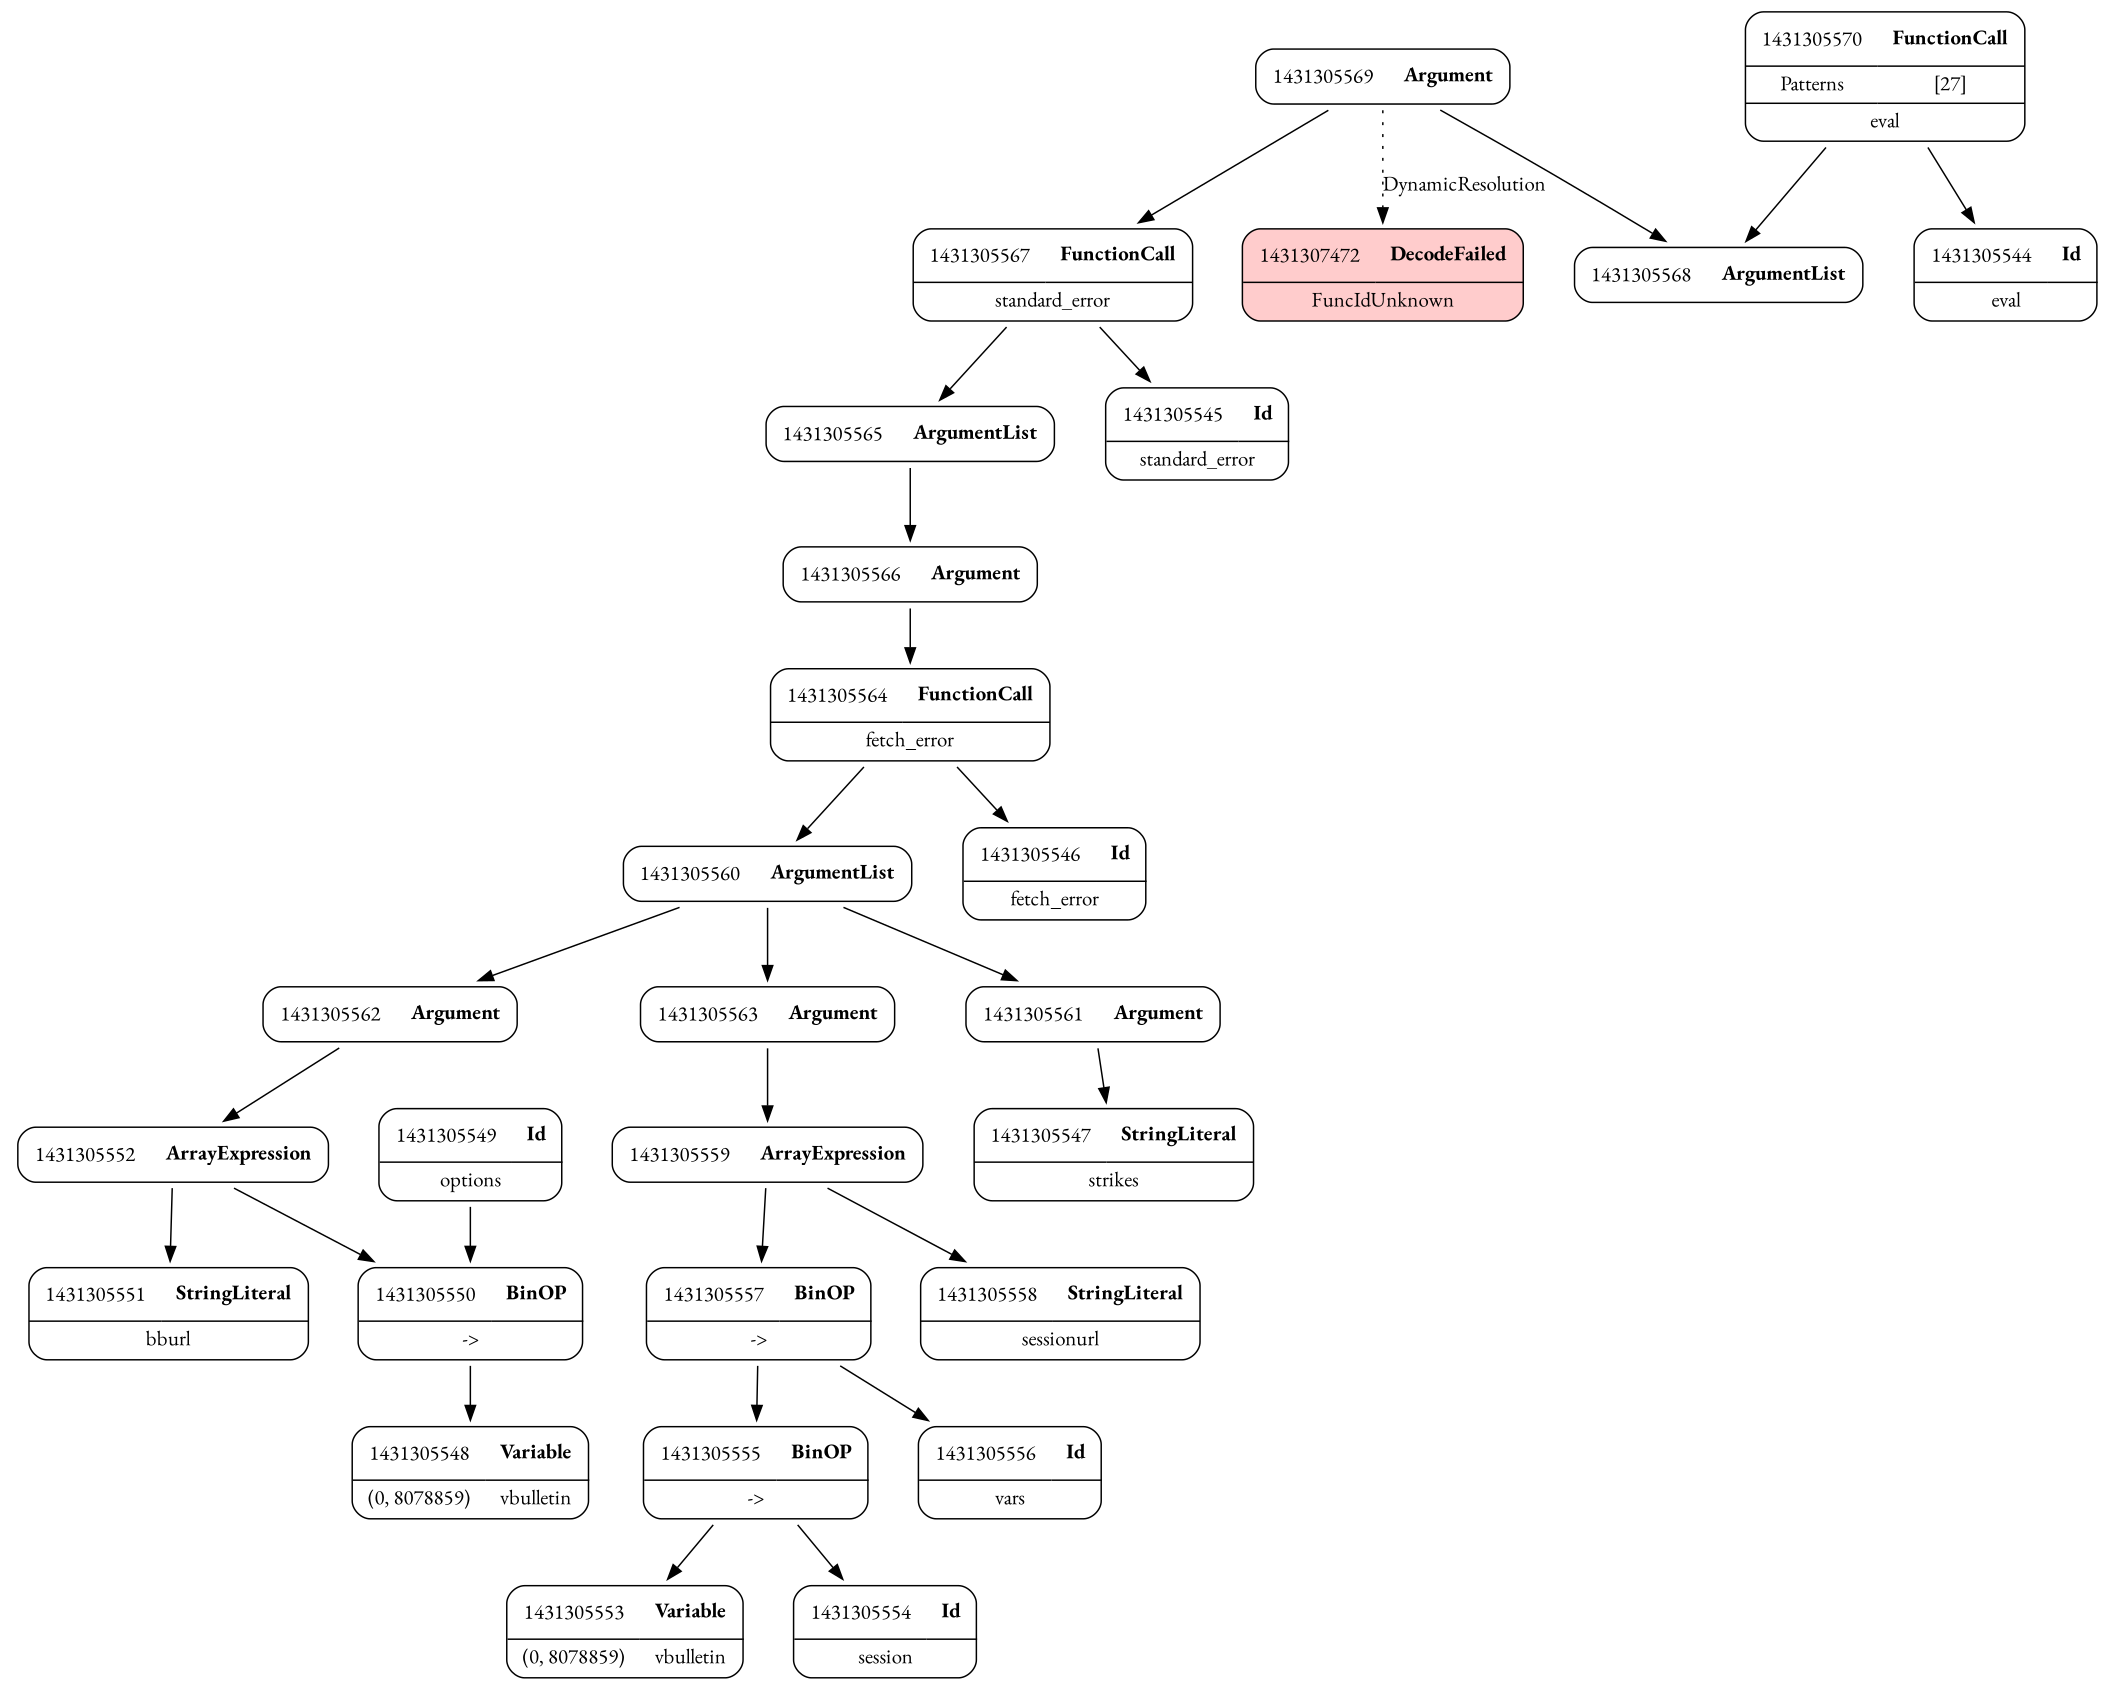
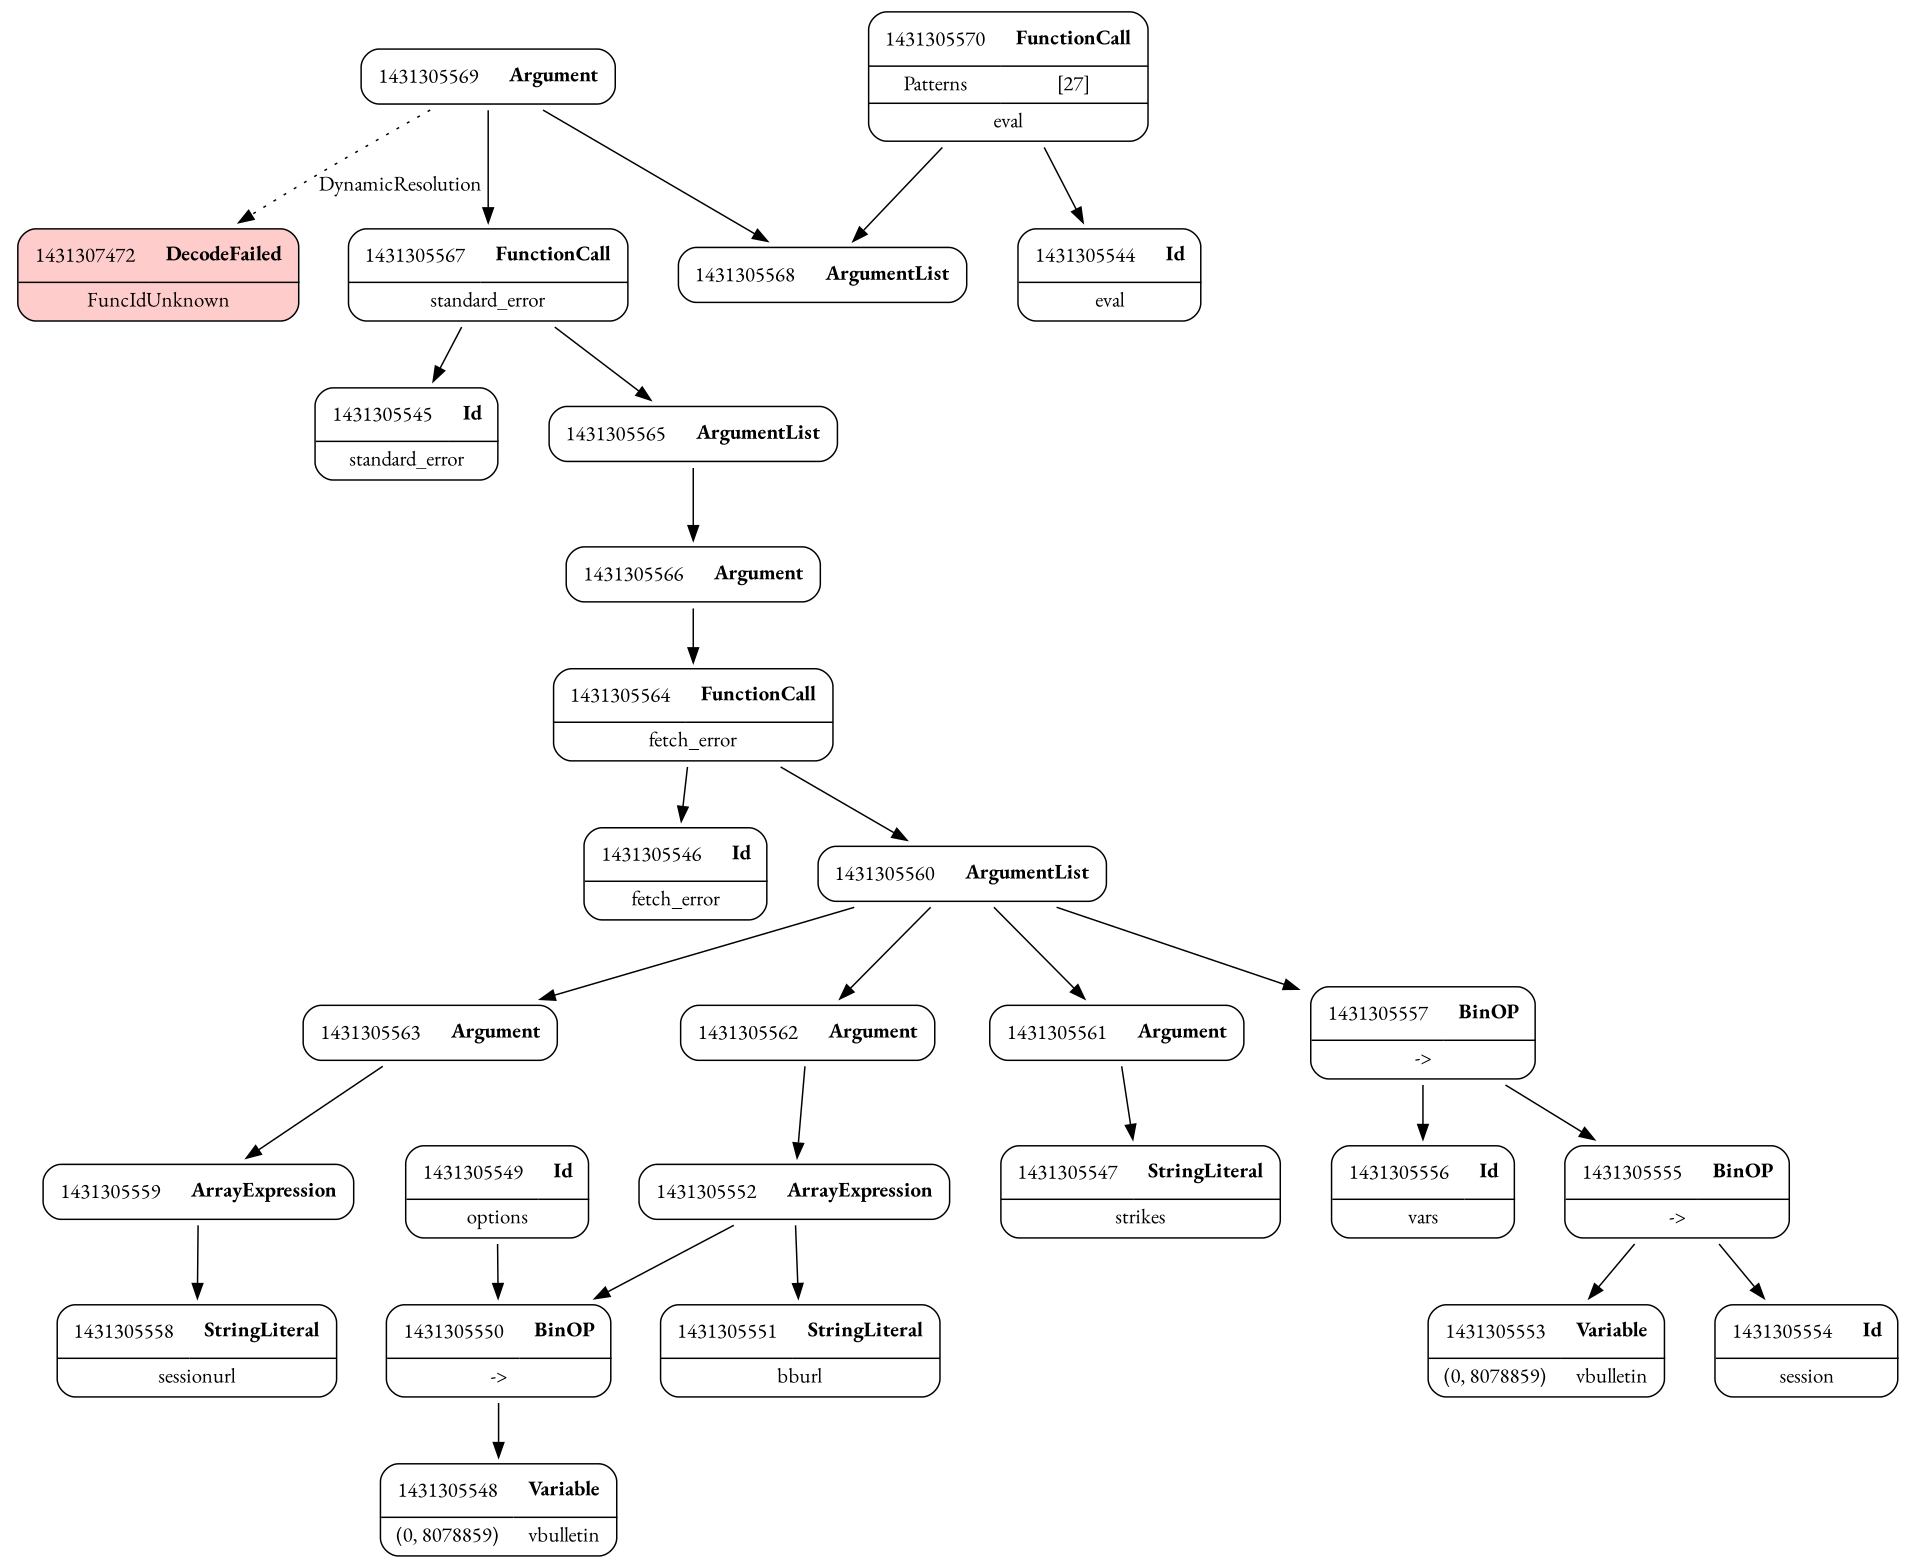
(764, 1217) -> (1170, 946)
